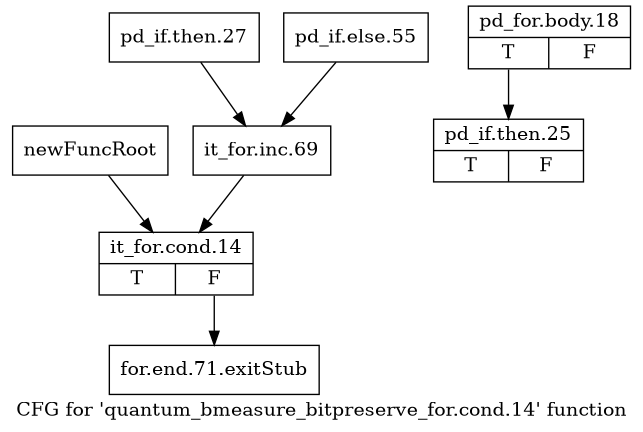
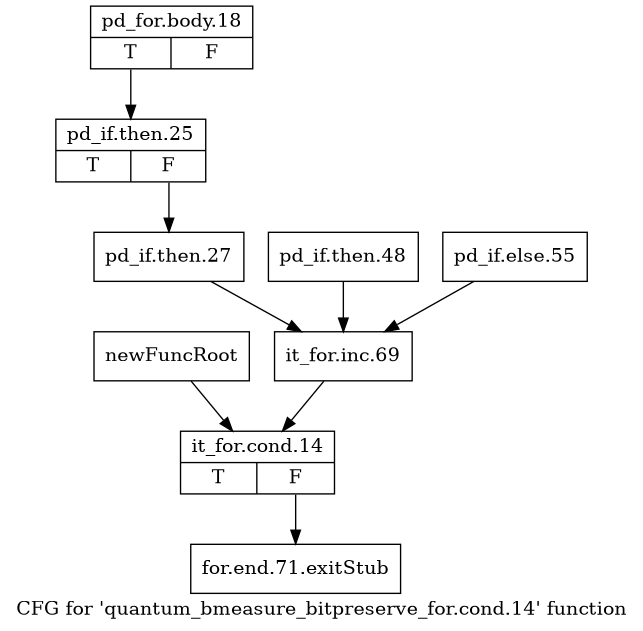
none -> (169, 200)
none -> (343, 257)
